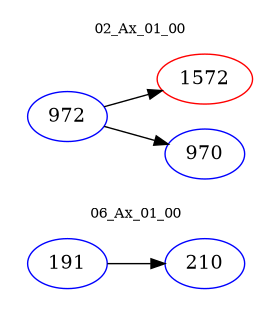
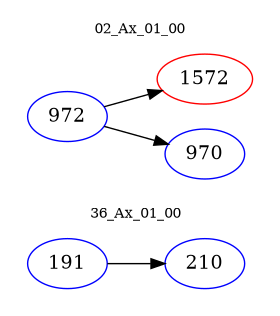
(136, 214) -> (136, 214)
